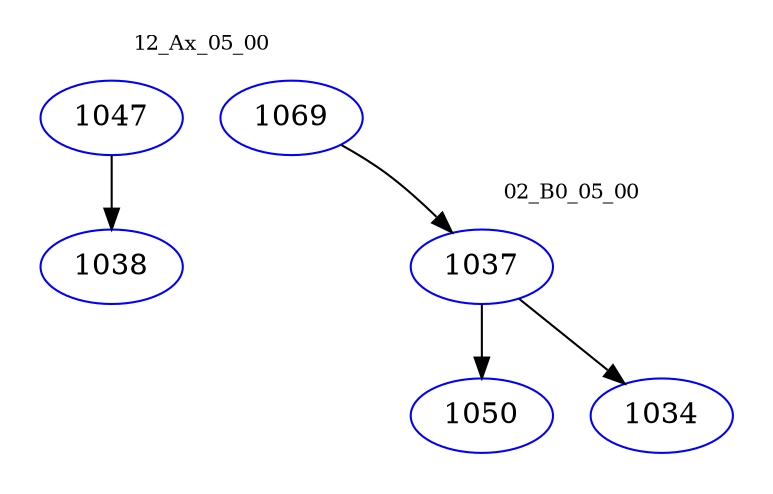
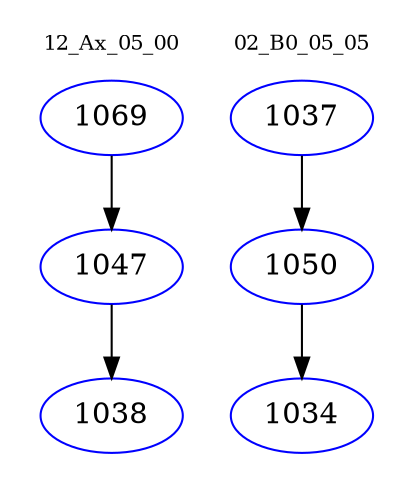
(408, 191) -> (112, 182)
(572, 193) -> (302, 44)
(563, 334) -> (302, 331)
